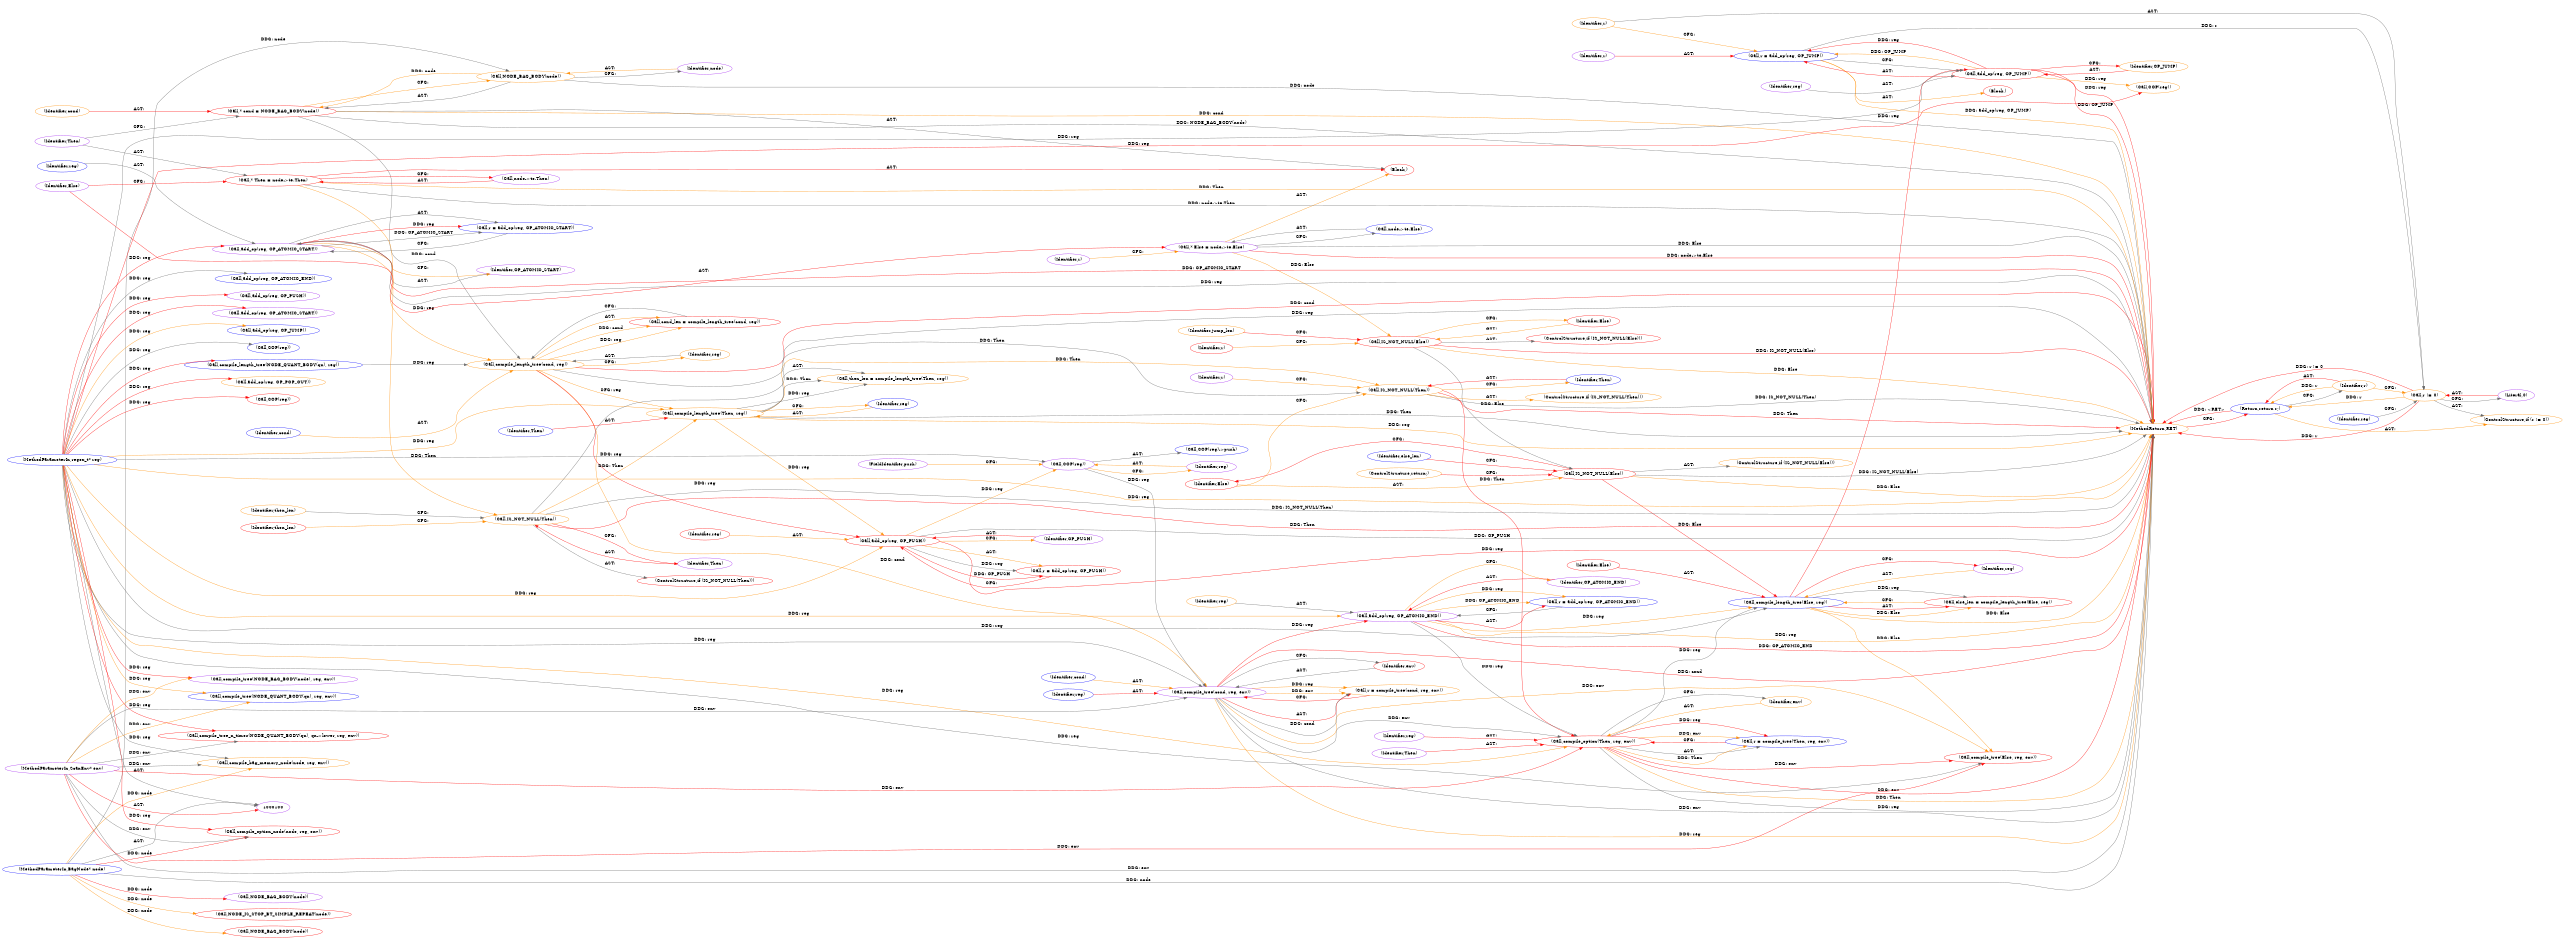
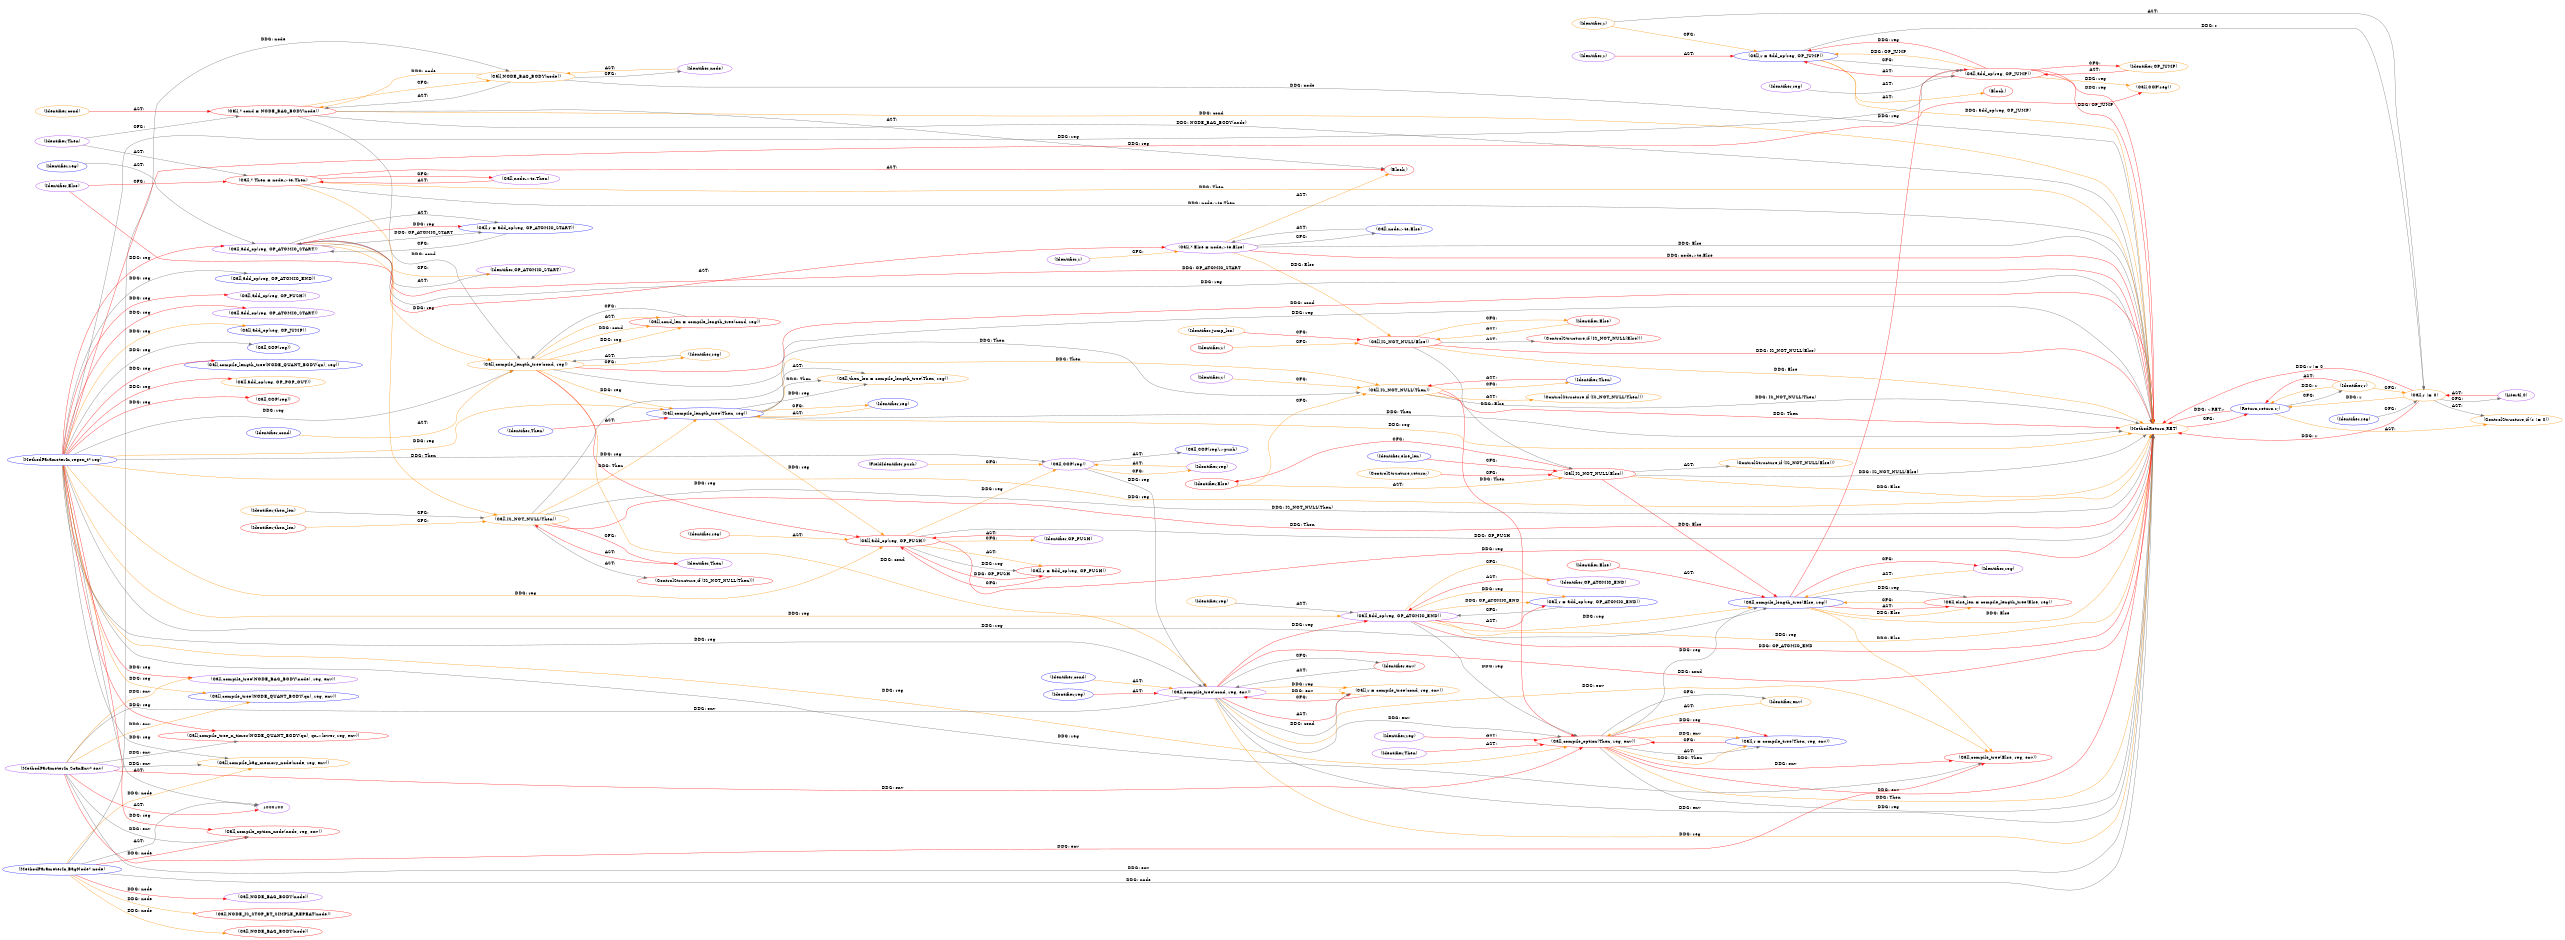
(413, 365) -> (293, 420)
(611, 390) -> (611, 390)
(705, 414) -> (705, 414)
